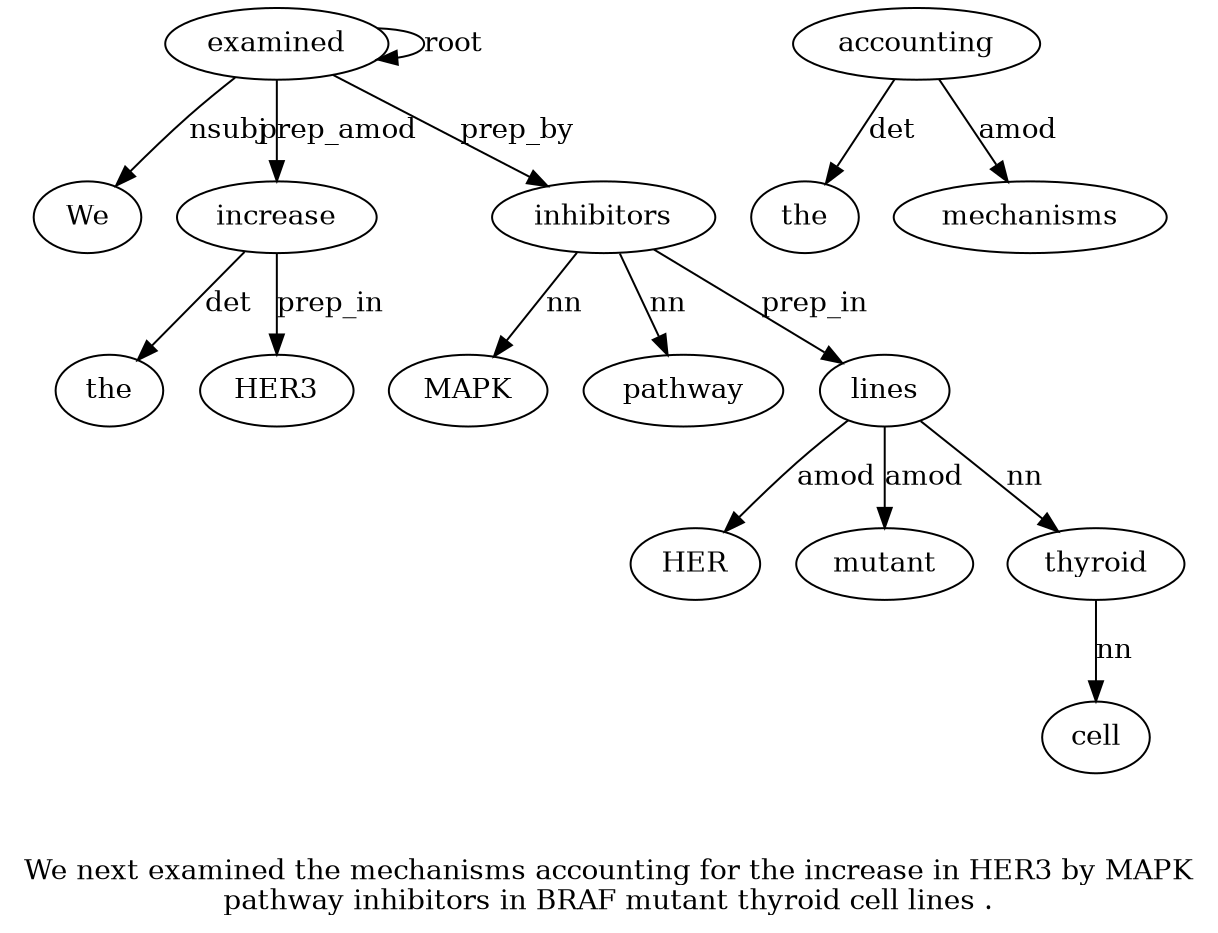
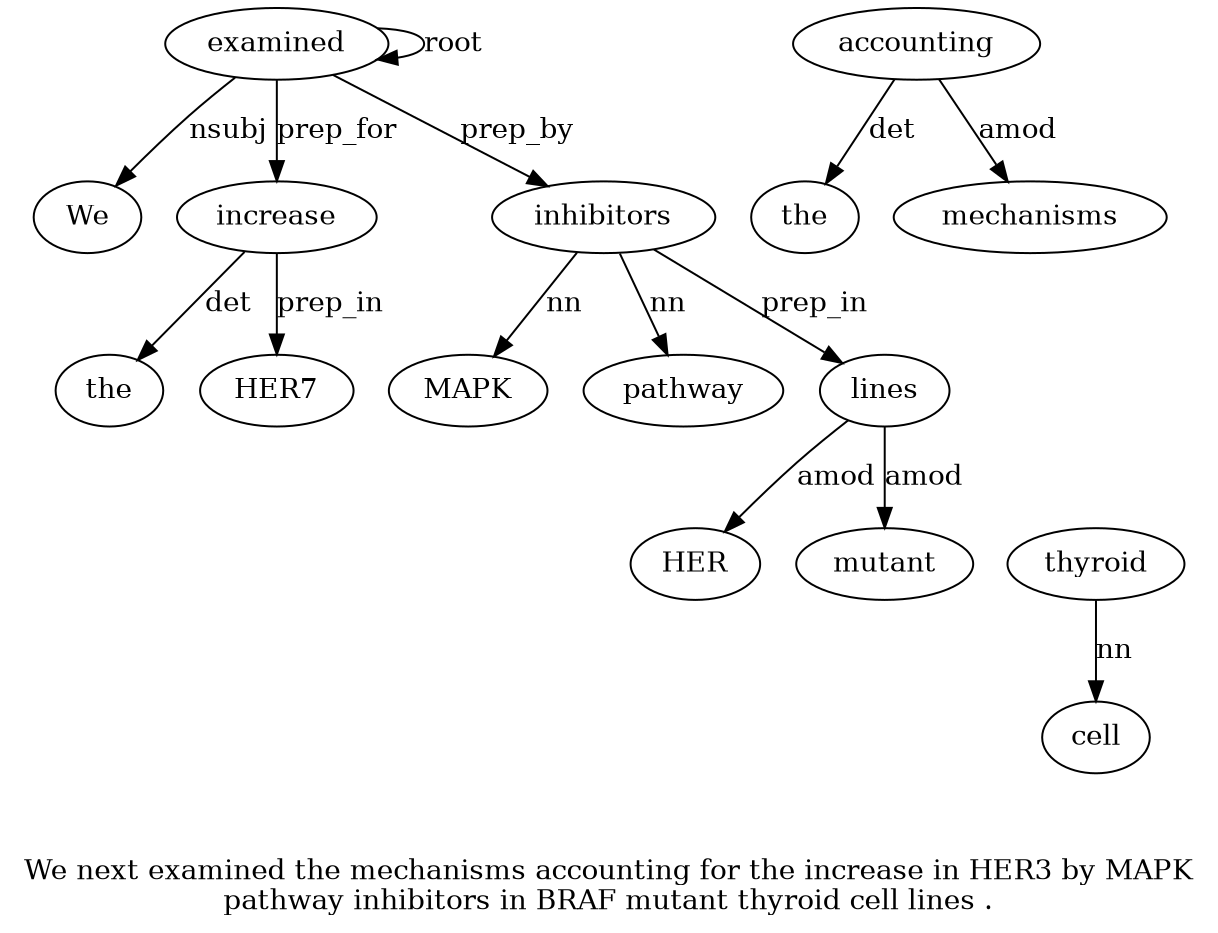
(338, 131) -> (338, 131)
(277, 391) -> (277, 391)
(982, 470) -> none
